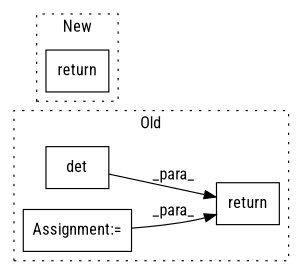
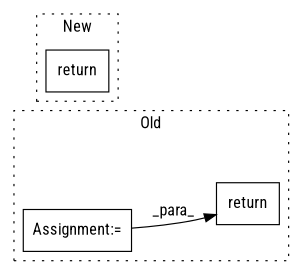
(77, 168) -> none
